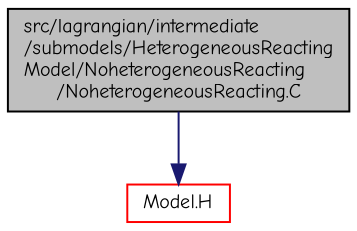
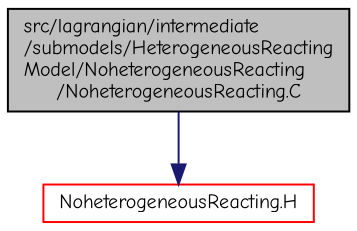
(179, 203) -> (179, 203)
